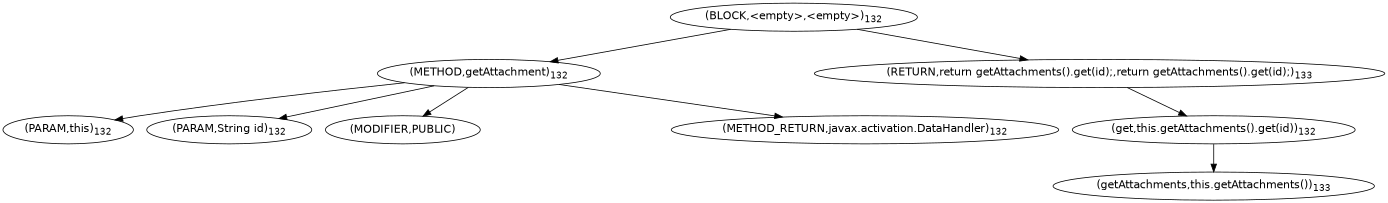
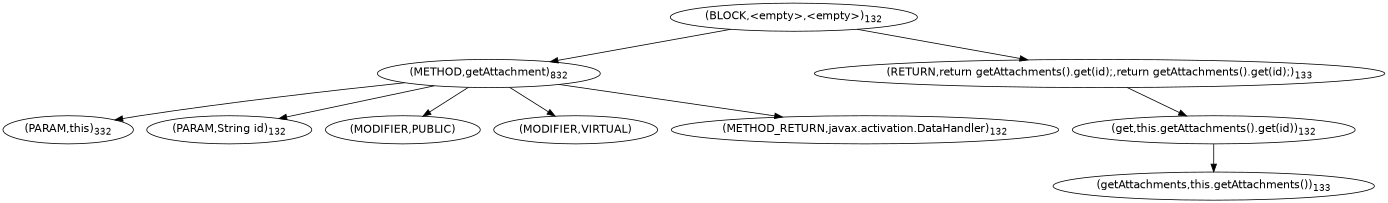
(559, 72) -> (559, 72)
(103, 129) -> (103, 129)
none -> (576, 130)
